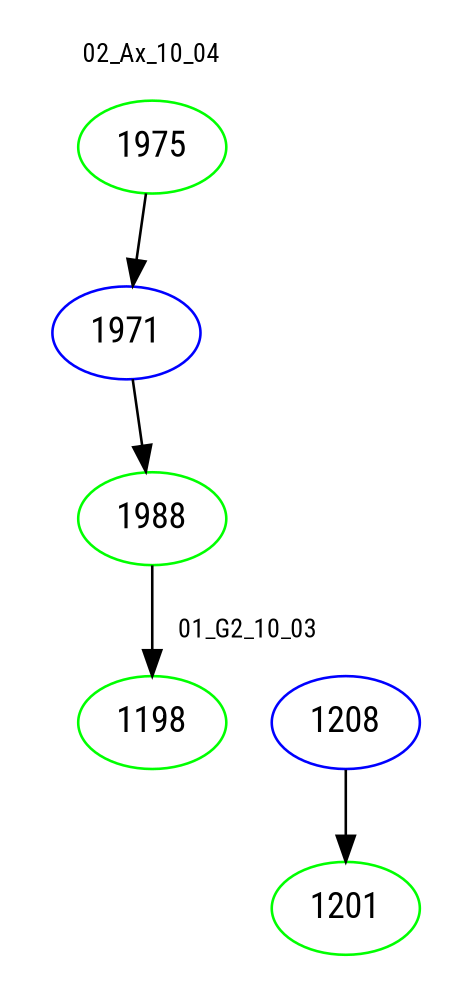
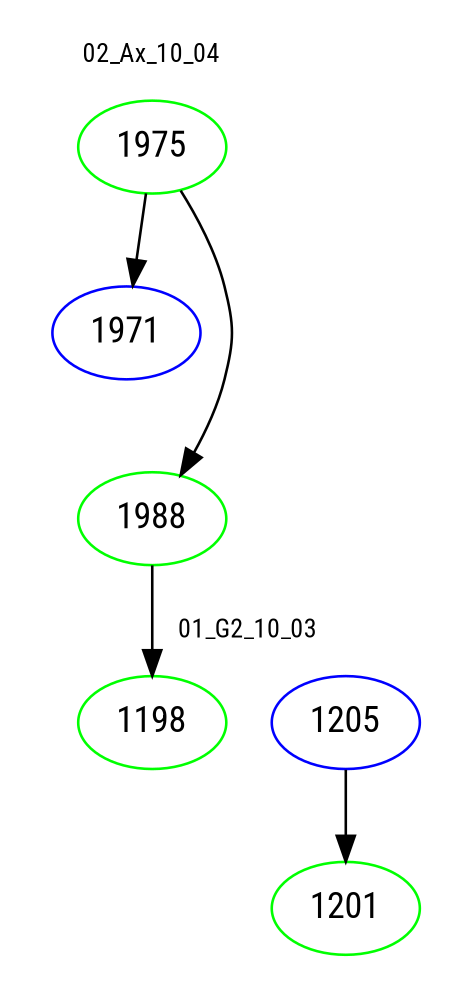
(137, 412) -> (231, 320)
(346, 723) -> (346, 723)
